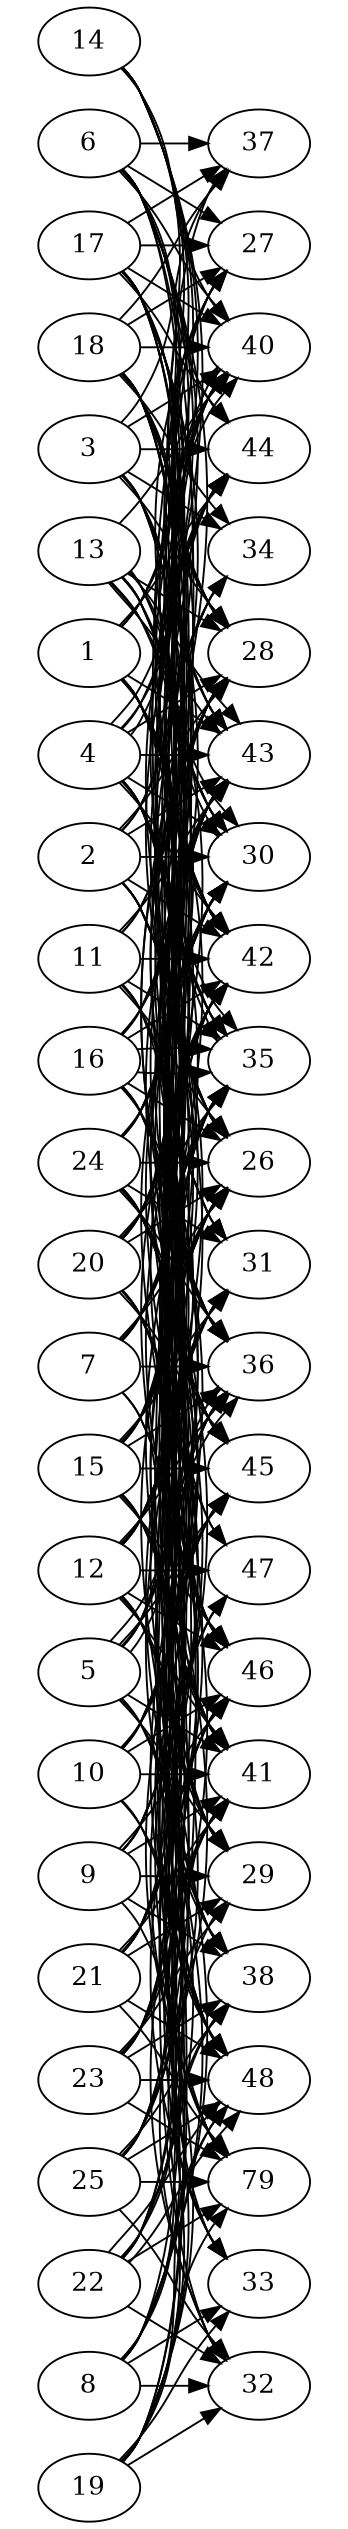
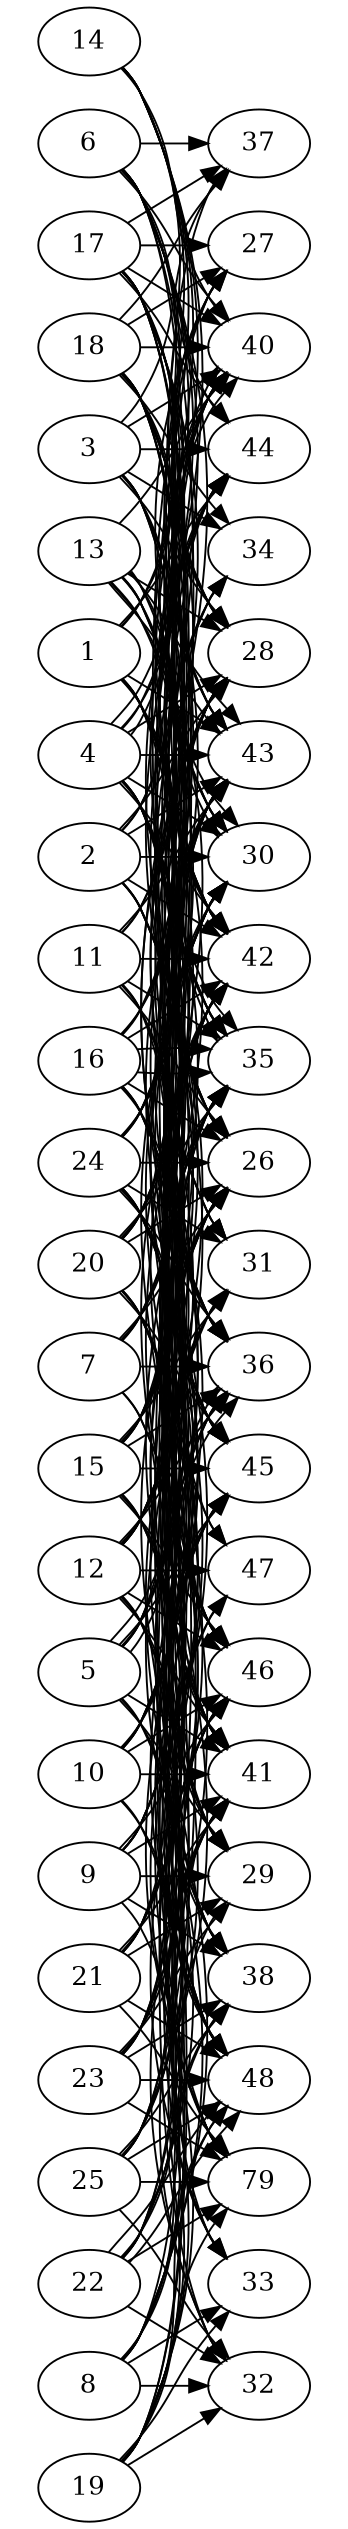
(158, 185) -> none
